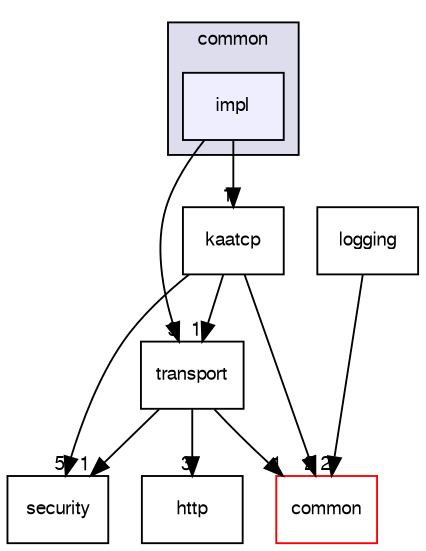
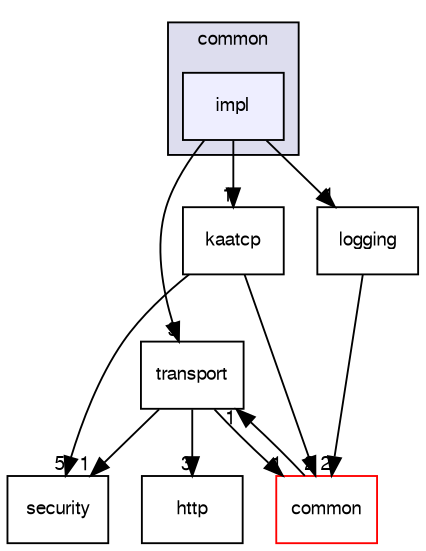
none -> (294, 167)
(216, 299) -> (278, 449)
